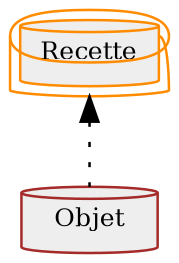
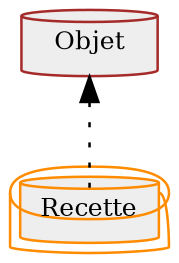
(90, 154) -> (90, 147)
